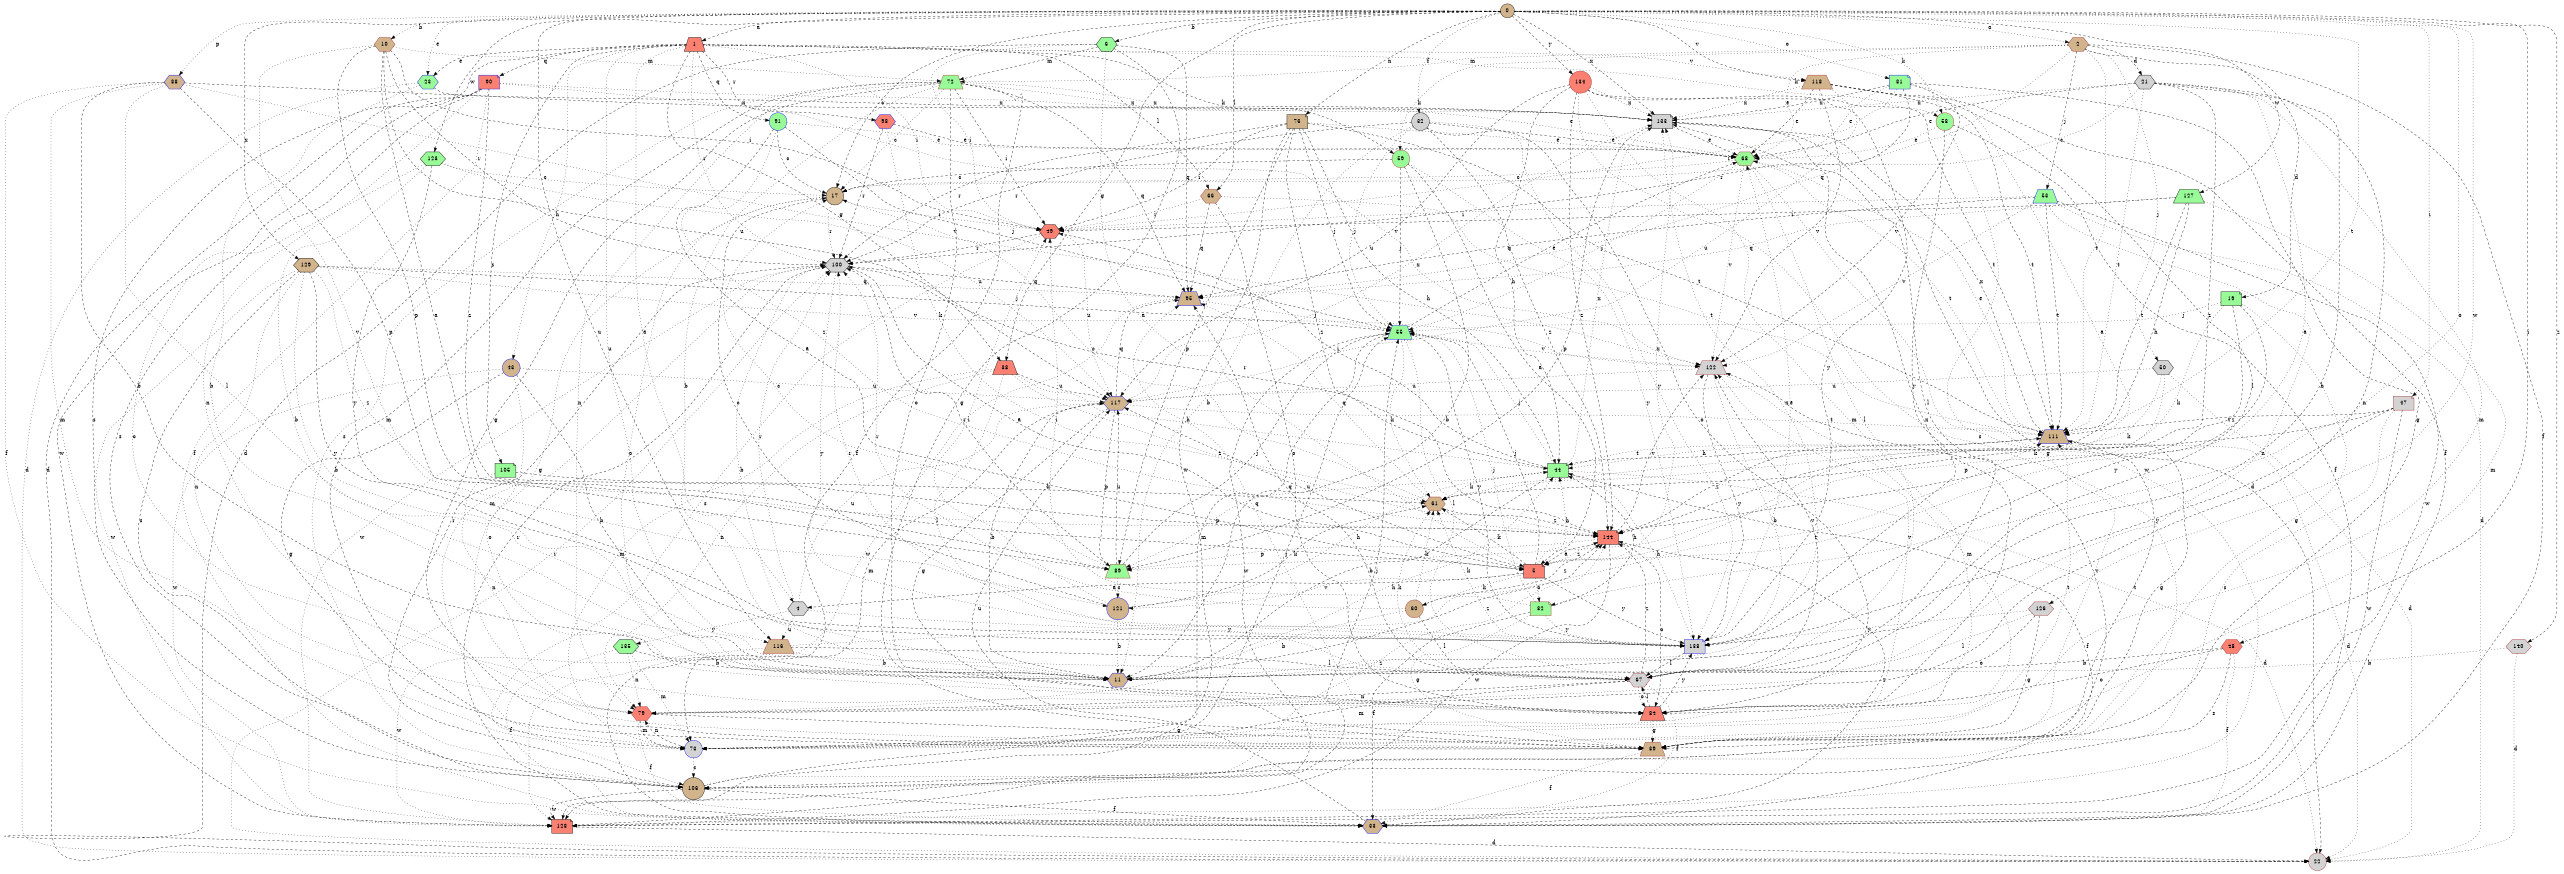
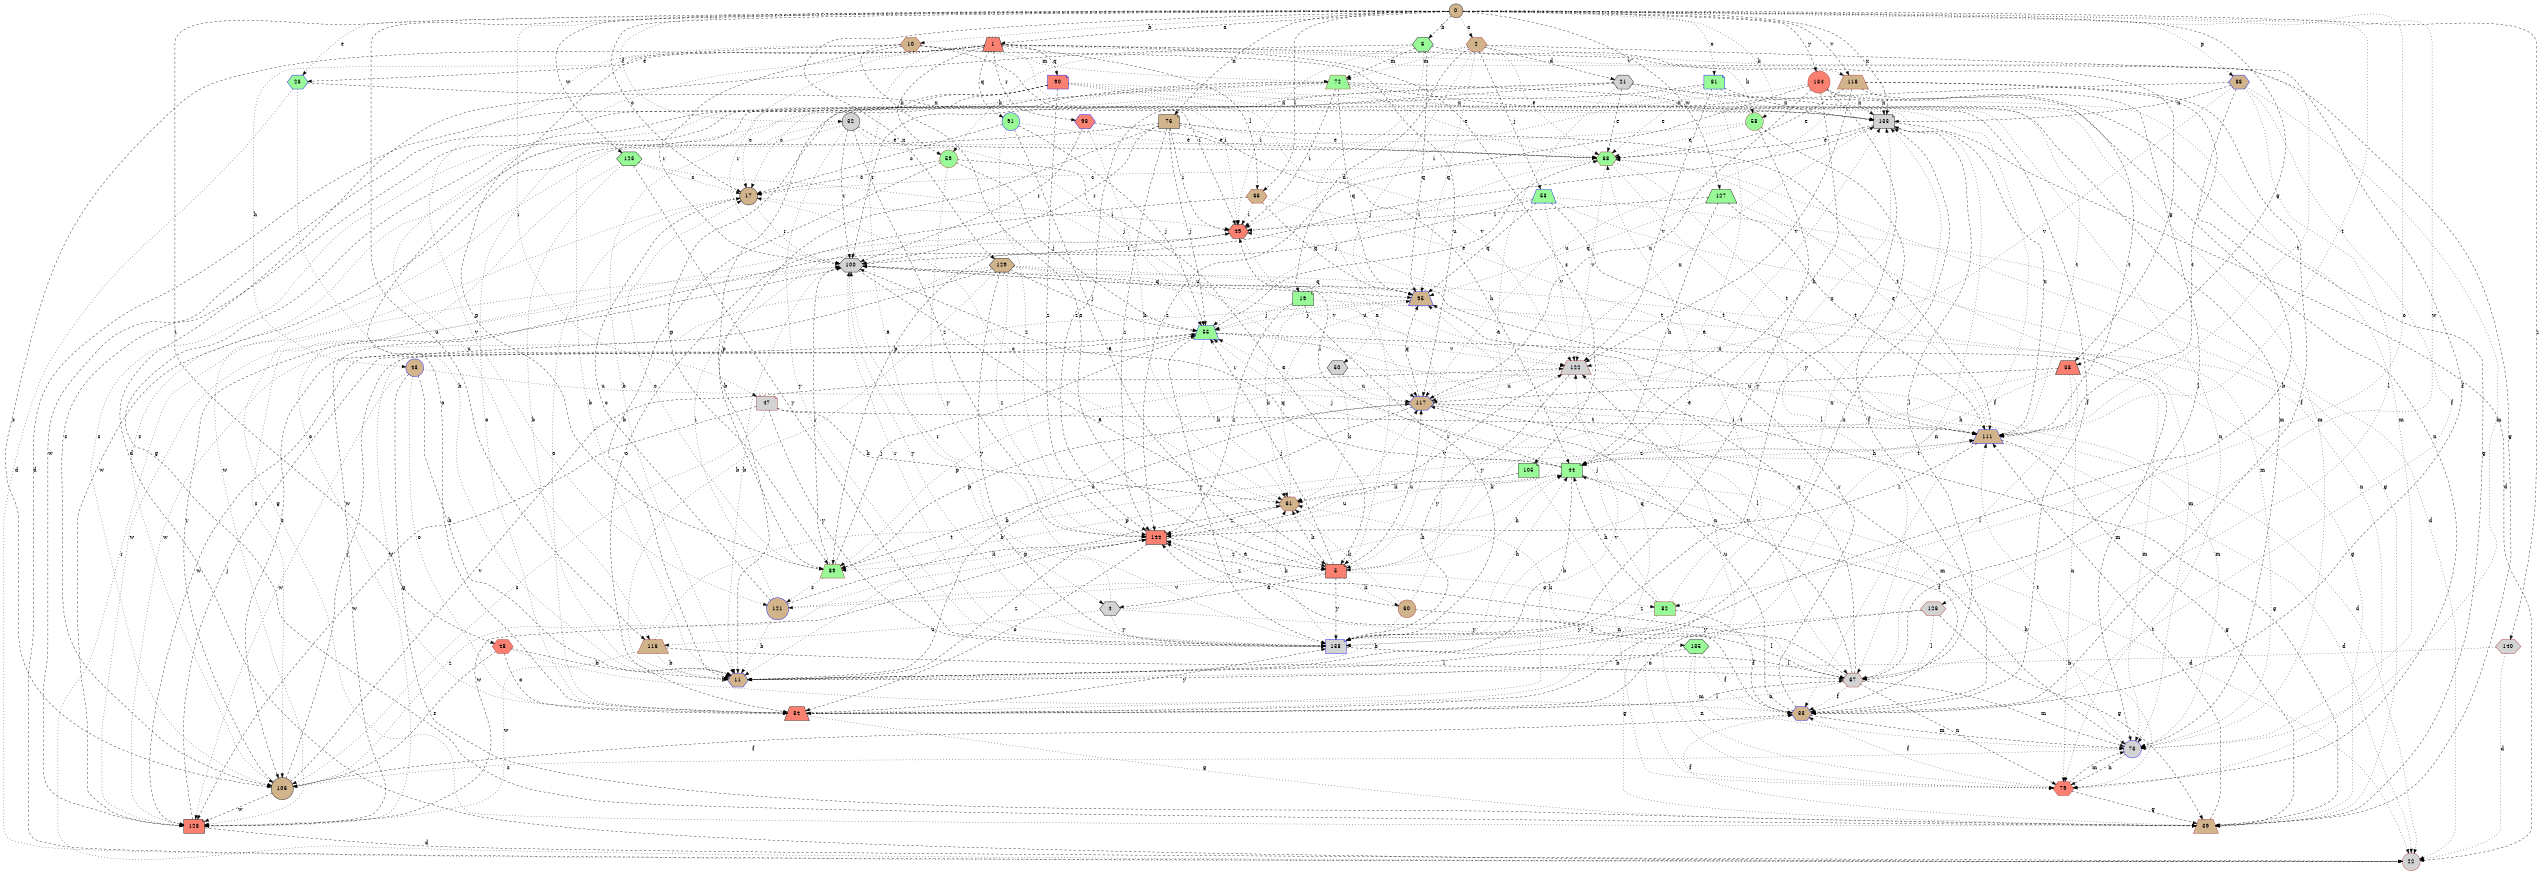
(1692, 411) -> (482, 385)
none -> (1972, 737)
